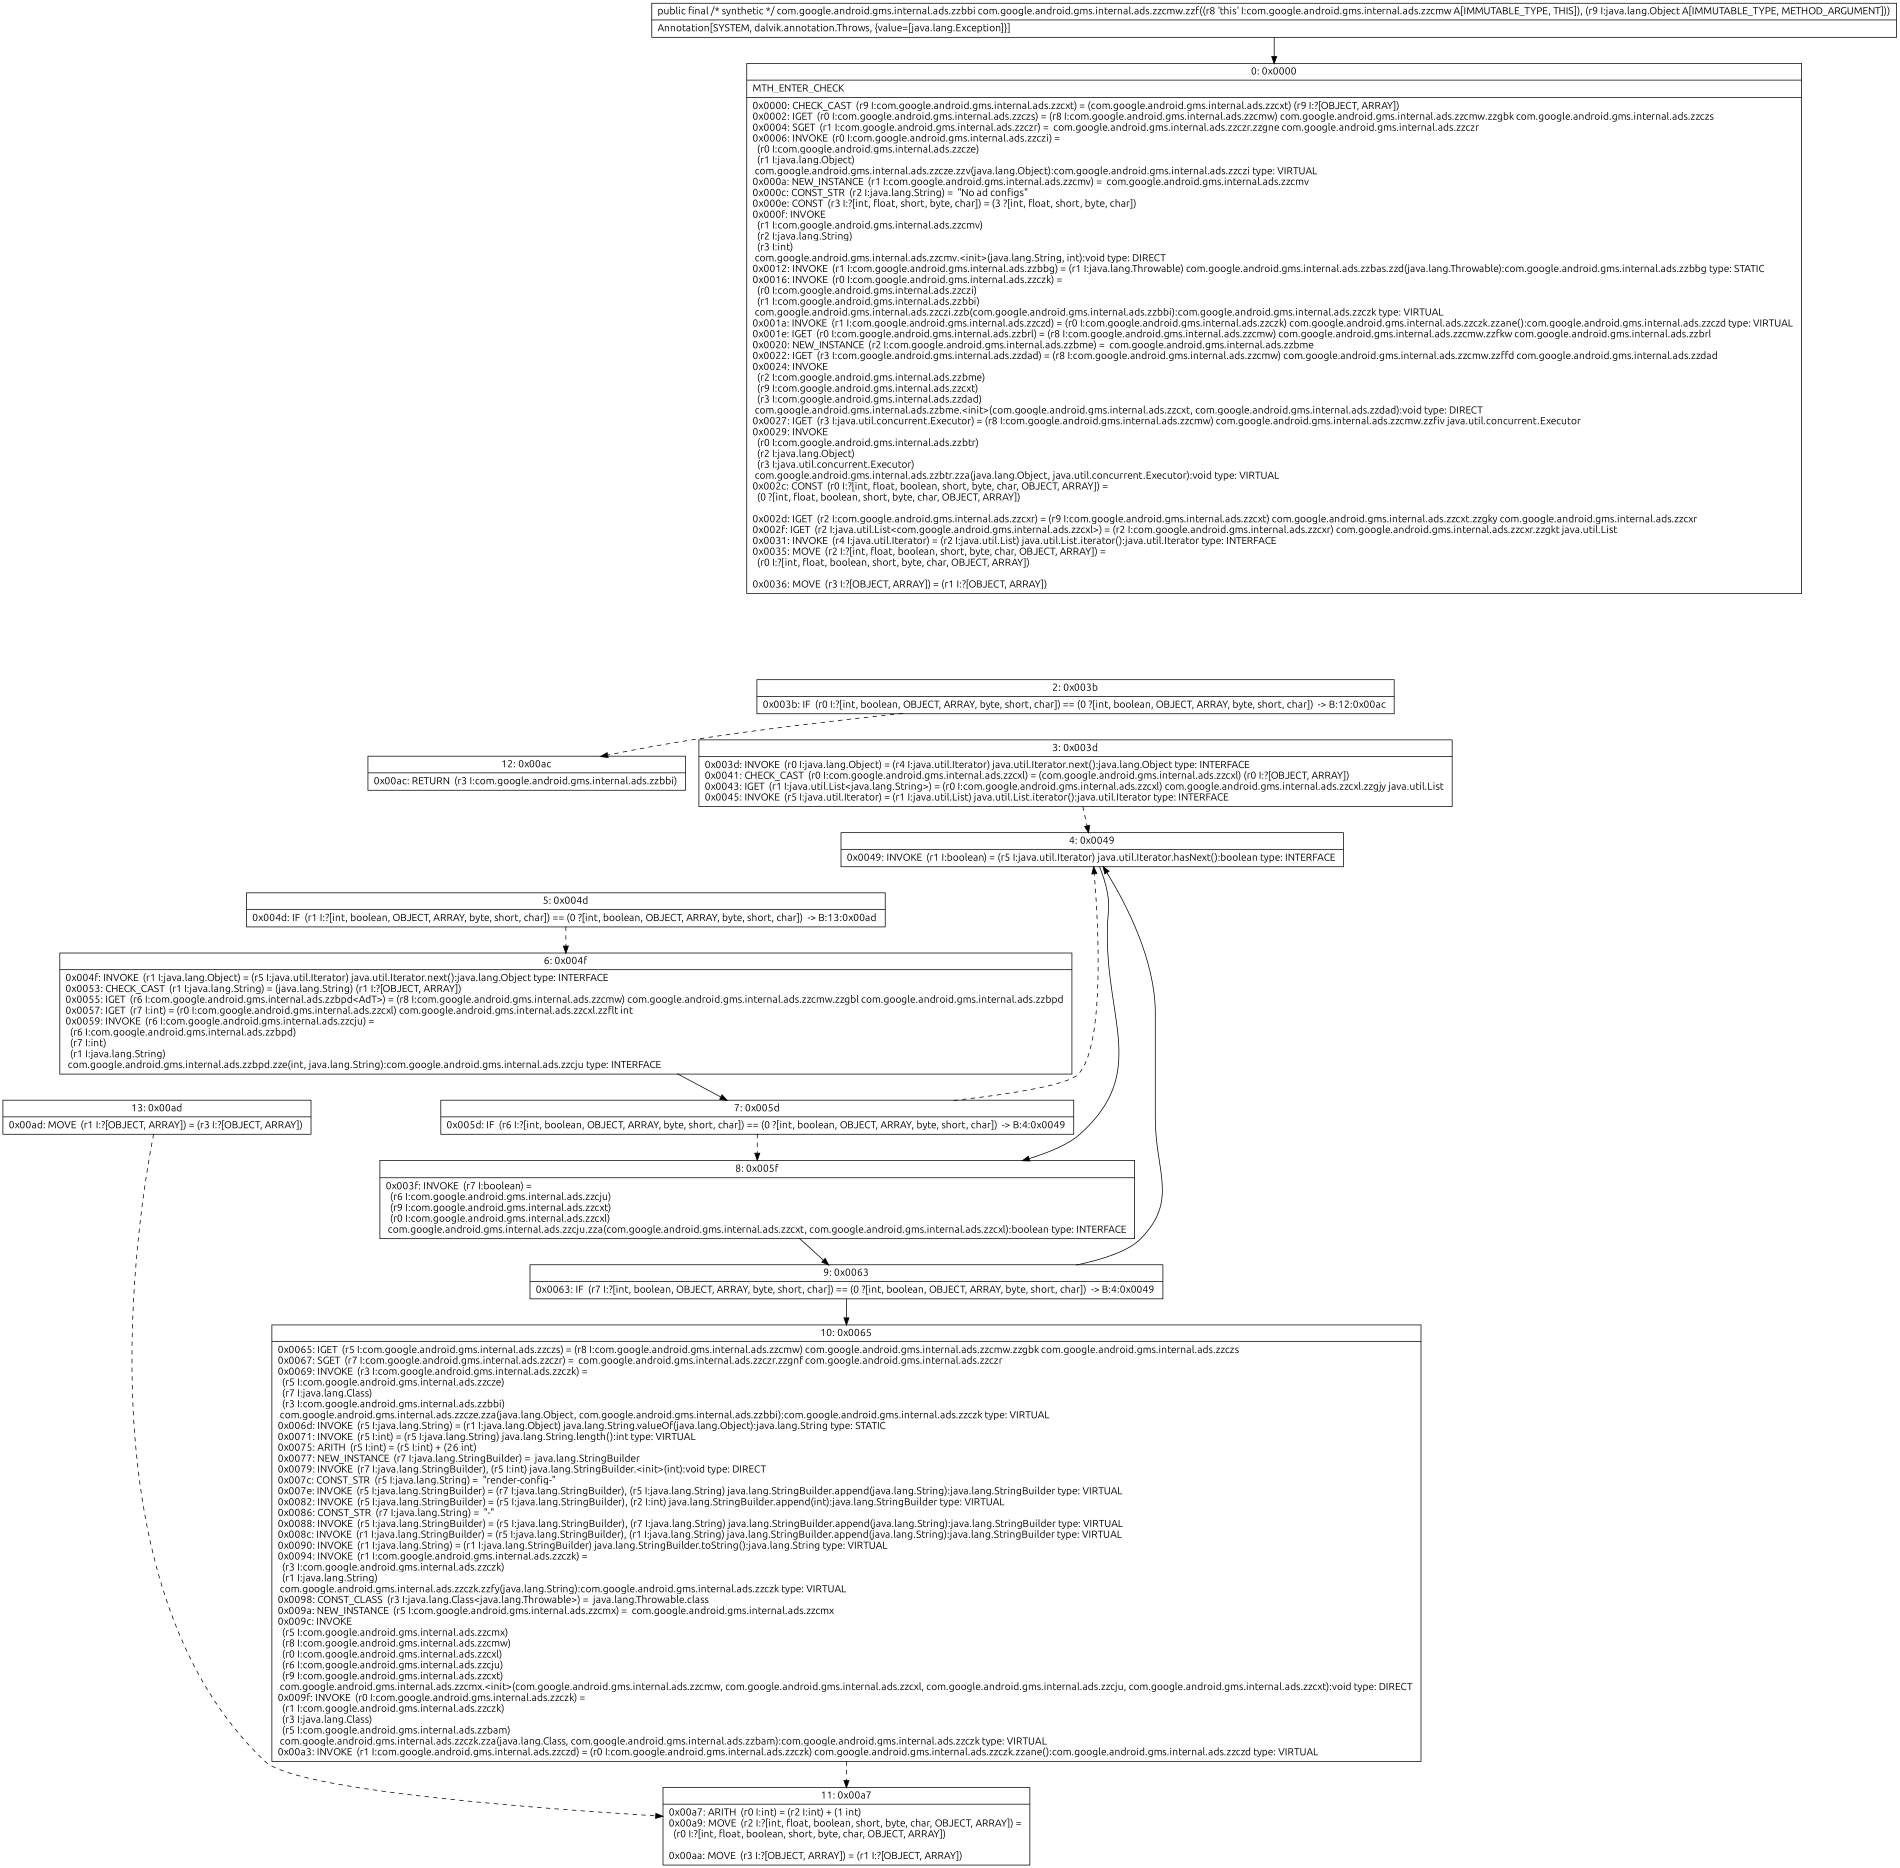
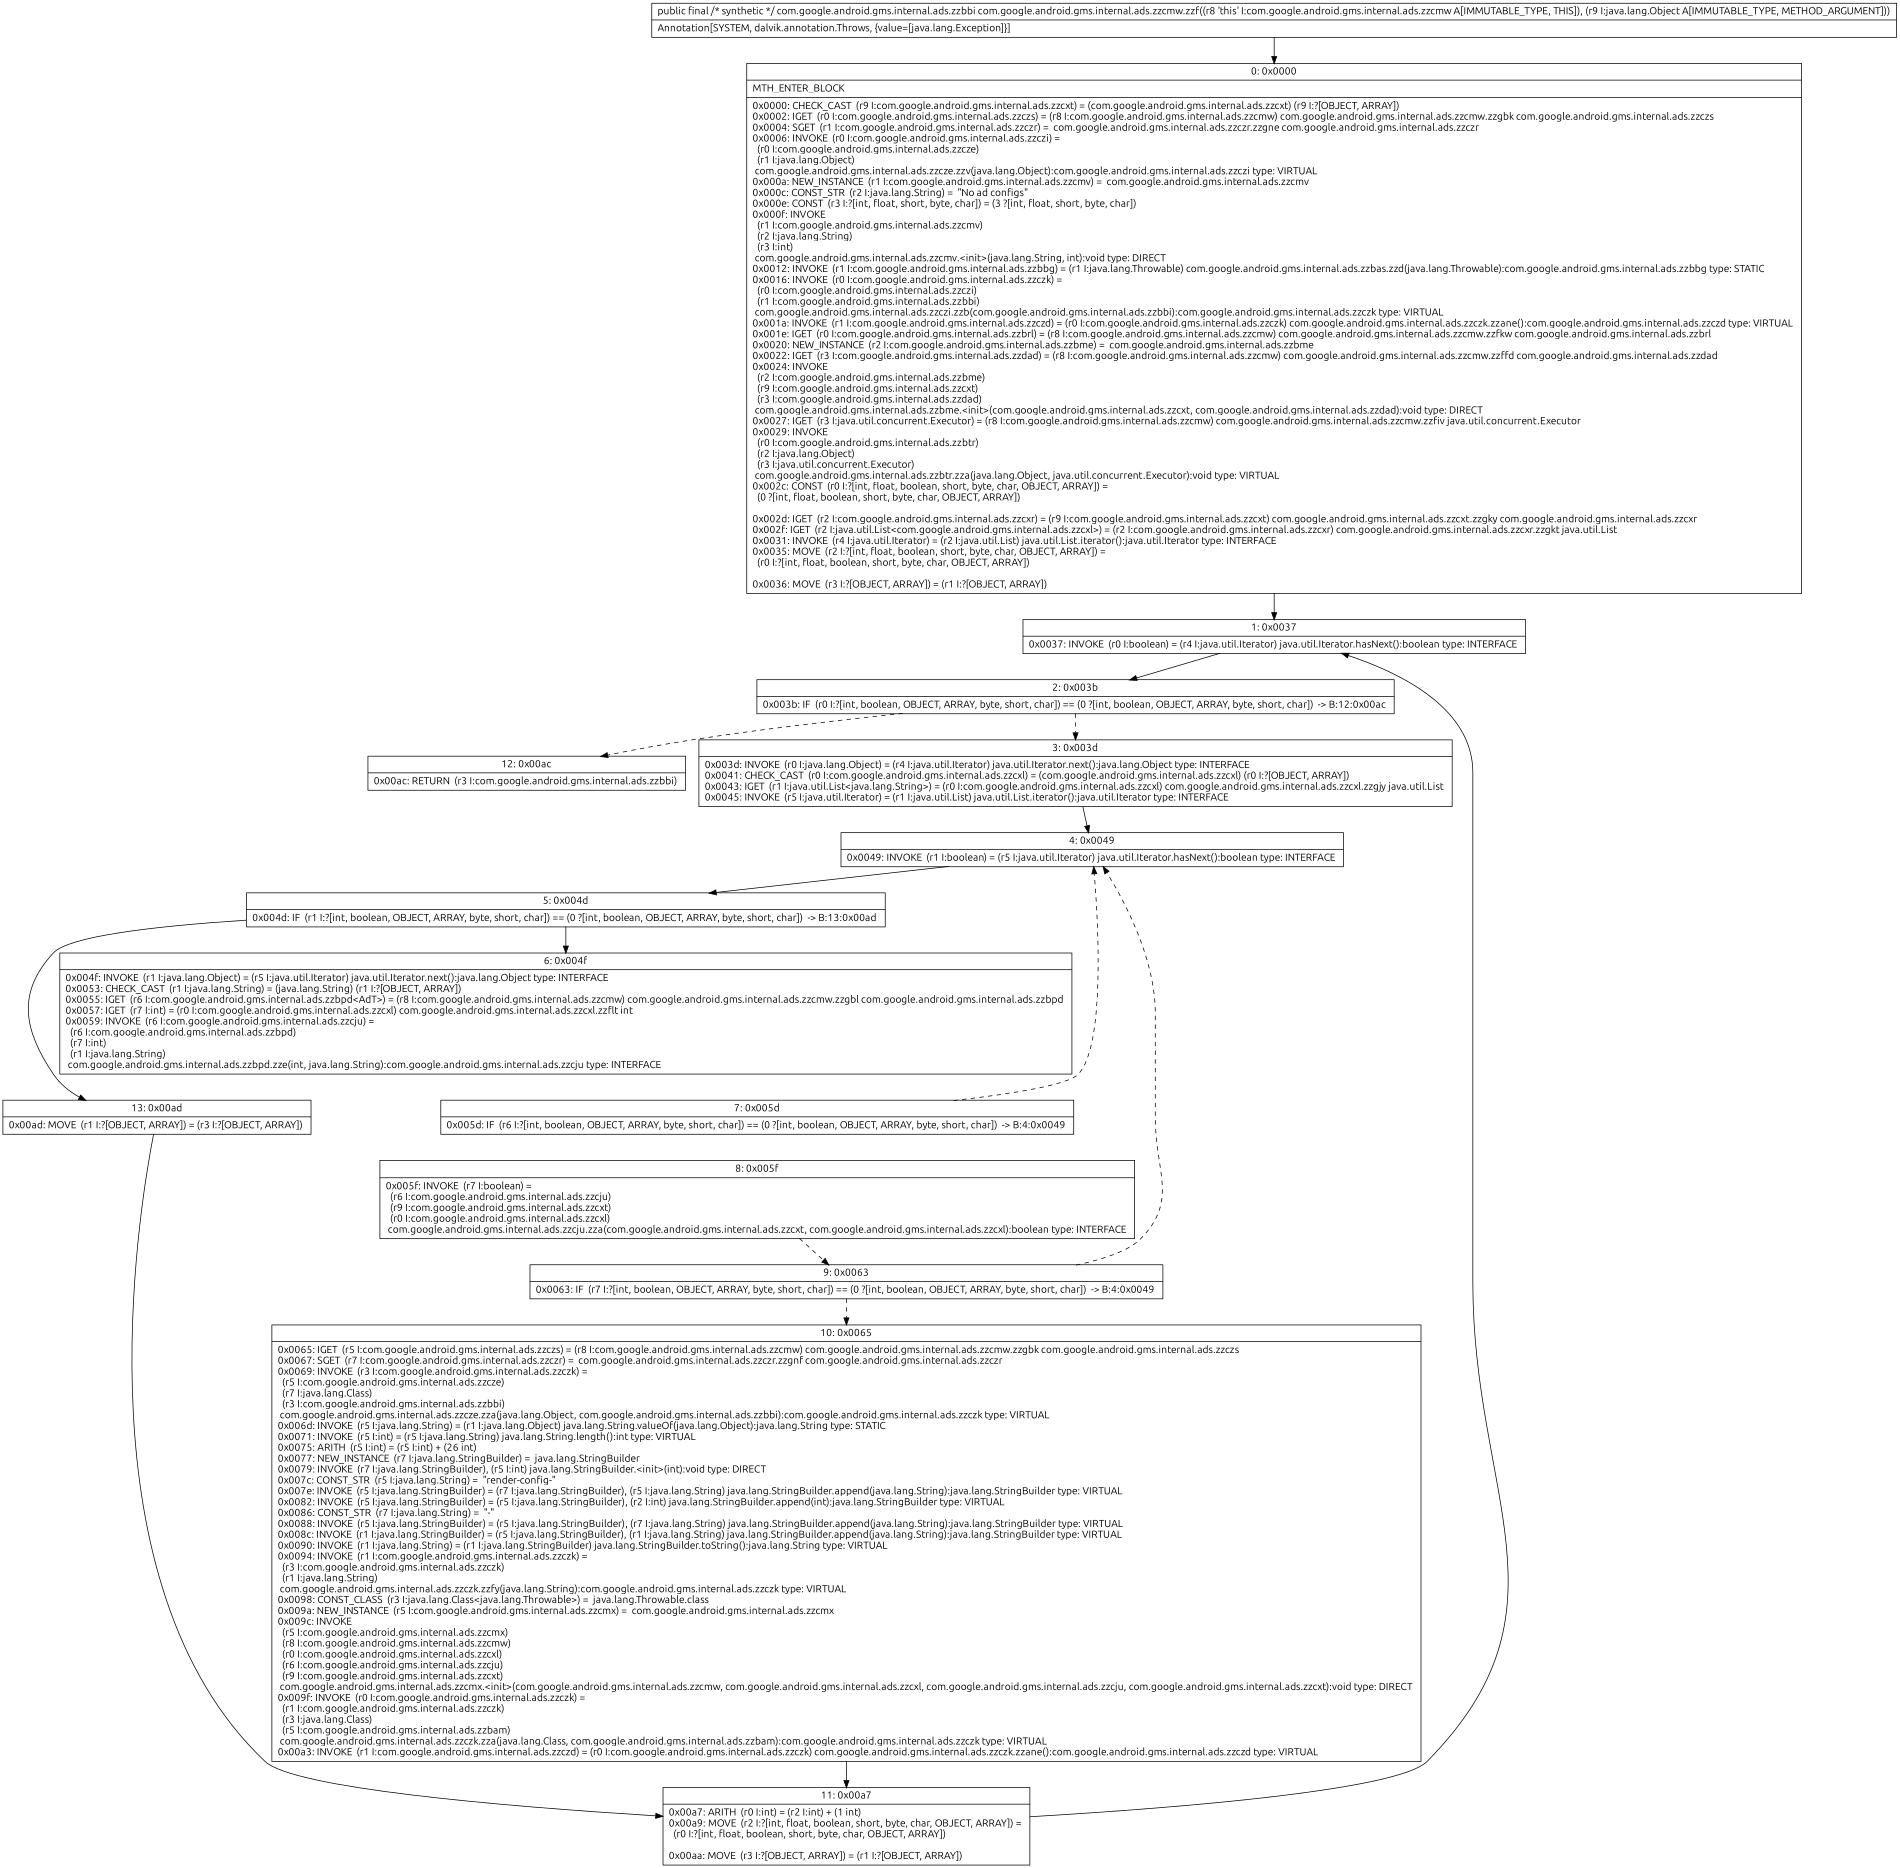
(799, 88) -> (799, 88)
none -> (1274, 637)
none -> (1076, 723)
(1085, 816) -> (1085, 816)
(566, 936) -> (566, 936)
none -> (66, 946)
(1118, 1034) -> (833, 879)
(699, 1085) -> none
(1155, 1089) -> (1155, 1089)
(757, 1143) -> none
(460, 1186) -> (460, 1186)
(811, 1249) -> (811, 1249)
(846, 1308) -> (846, 1308)
(190, 1653) -> (190, 1653)
(846, 1771) -> (846, 1771)
